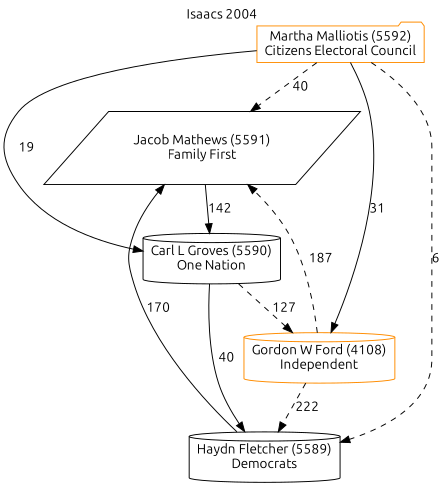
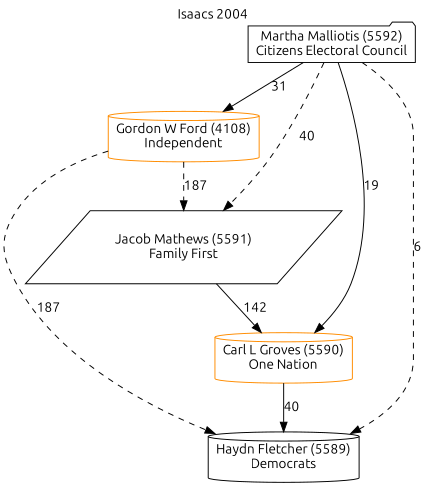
(341, 44) -> (332, 44)
(212, 259) -> (284, 358)
(262, 305) -> none
(150, 322) -> none
(307, 408) -> (49, 308)
